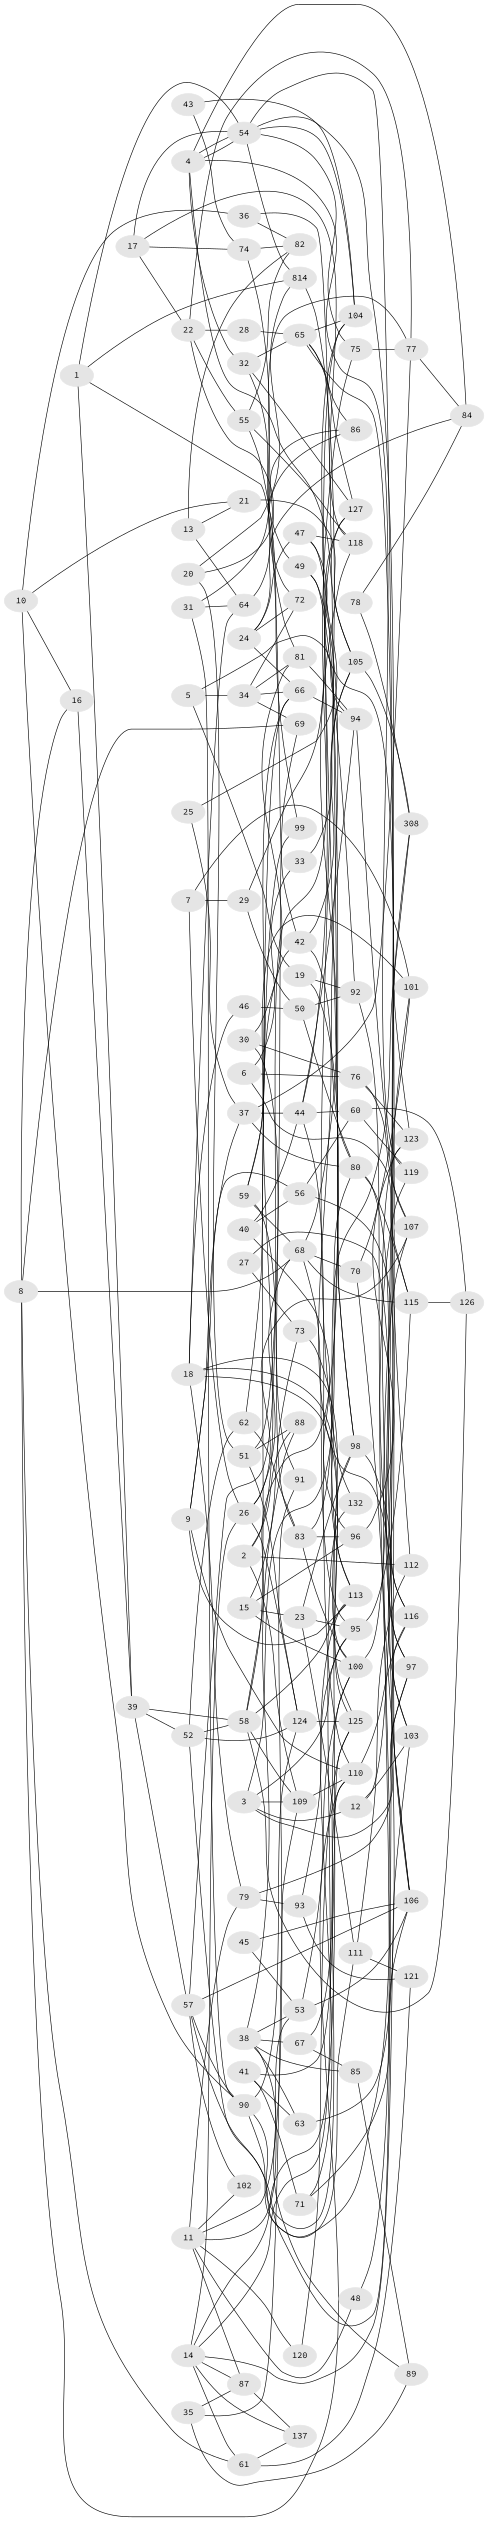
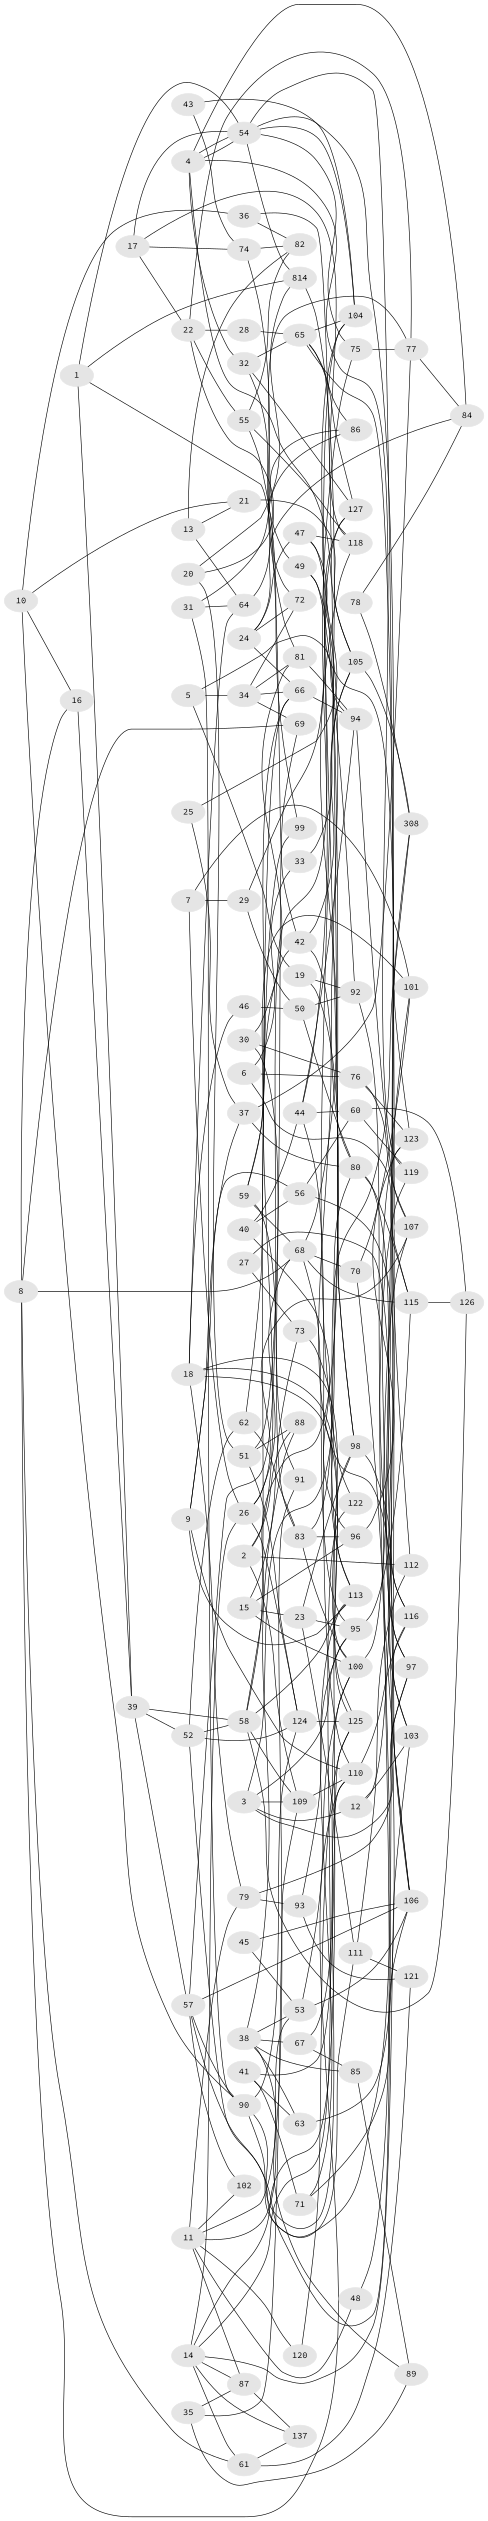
(272, 1113) -> none
(356, 1503) -> (356, 1503)
